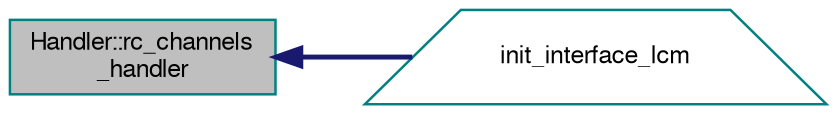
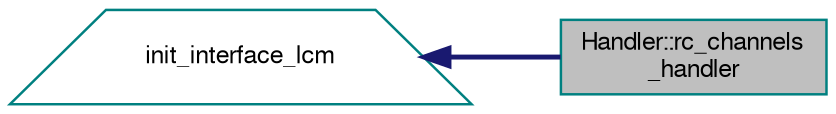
(357, 57) -> (505, 57)
